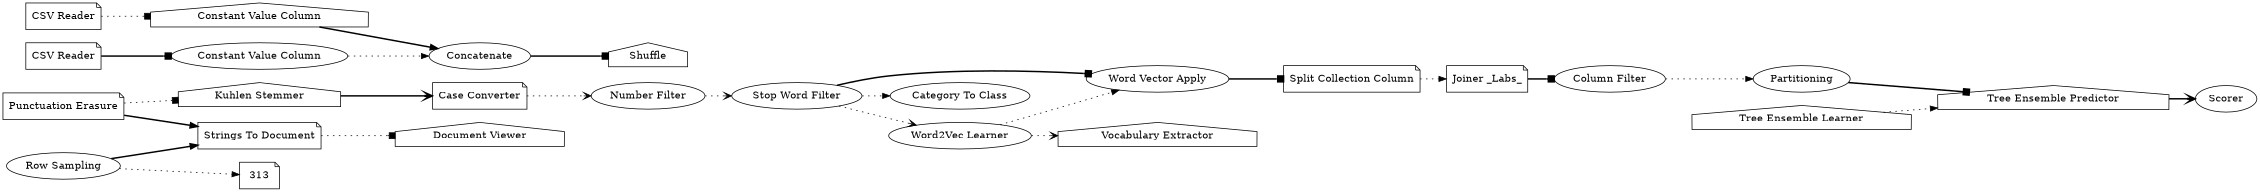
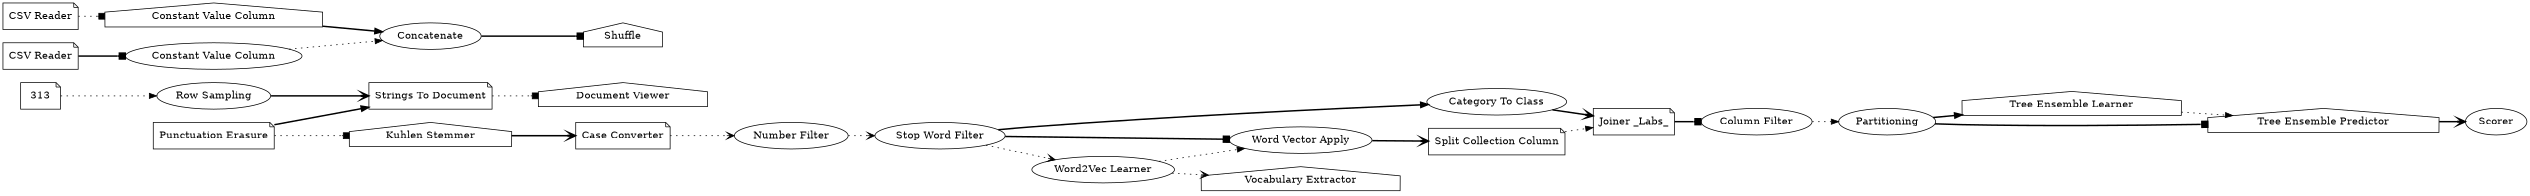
(1253, 79) -> (1397, 141)
(872, 96) -> (1209, 115)
none -> (1569, 112)
none -> (1944, 117)
(151, 152) -> (316, 96)
(176, 171) -> (105, 96)
